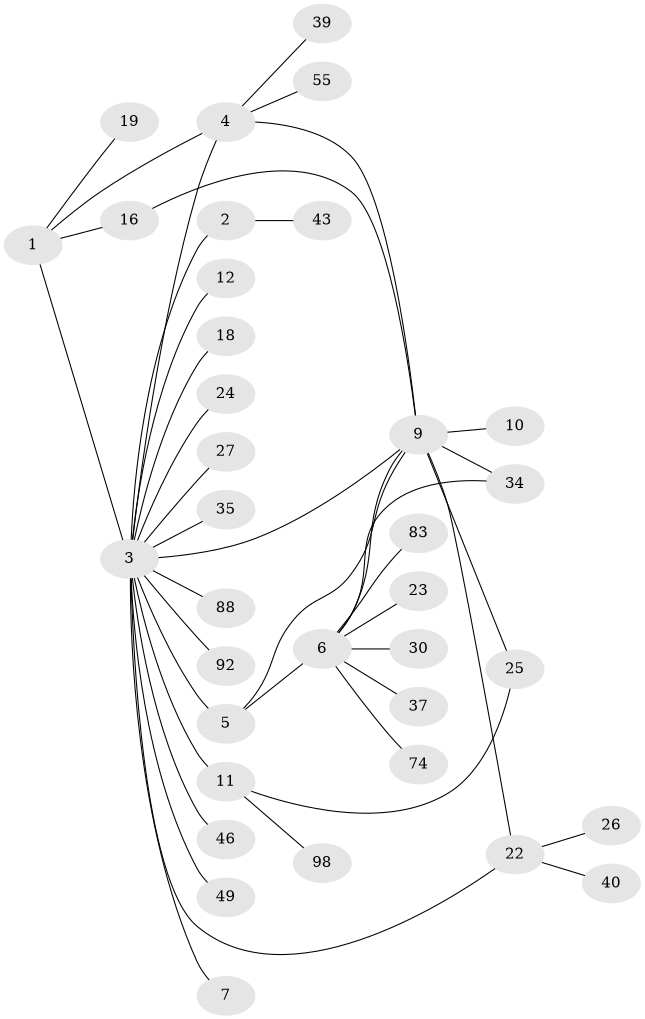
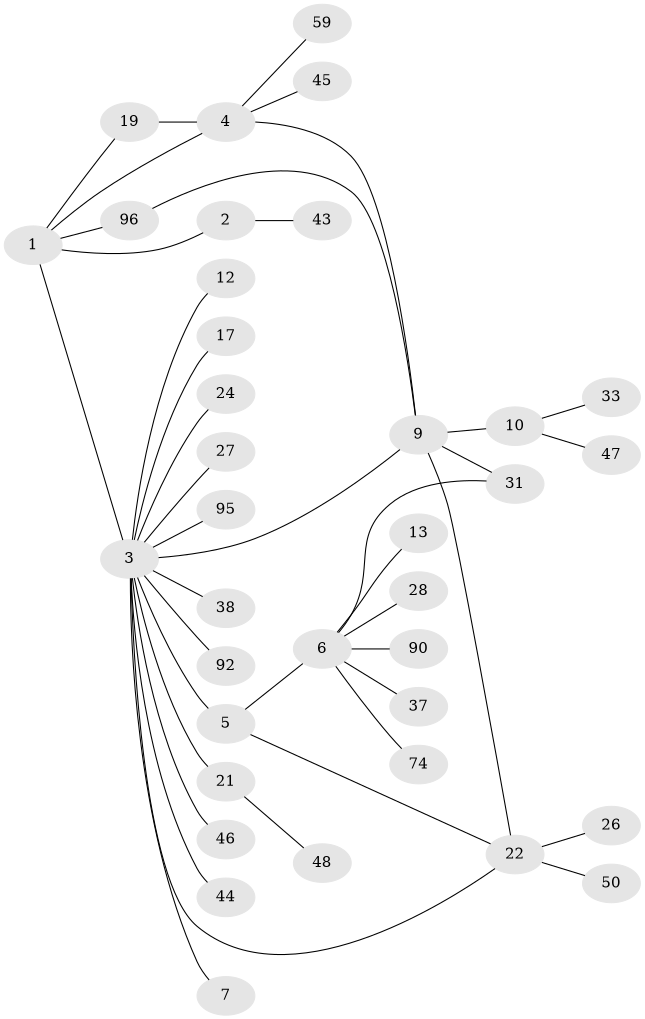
(322, 24) -> (322, 24)
(322, 81) -> (322, 81)
(130, 221) -> (130, 221)
(176, 277) -> (178, 122)
(226, 336) -> (226, 336)
(151, 382) -> (134, 253)
none -> (611, 397)
none -> (611, 455)
(515, 484) -> (515, 484)
(226, 510) -> (226, 510)
(419, 533) -> (419, 533)
(371, 542) -> none
(336, 589) -> (371, 789)
(419, 591) -> (419, 591)
(226, 608) -> (226, 608)
(419, 649) -> (419, 649)
(515, 669) -> none
(226, 782) -> (226, 782)
(322, 863) -> (322, 863)
(611, 883) -> (611, 883)
(226, 897) -> (226, 897)
